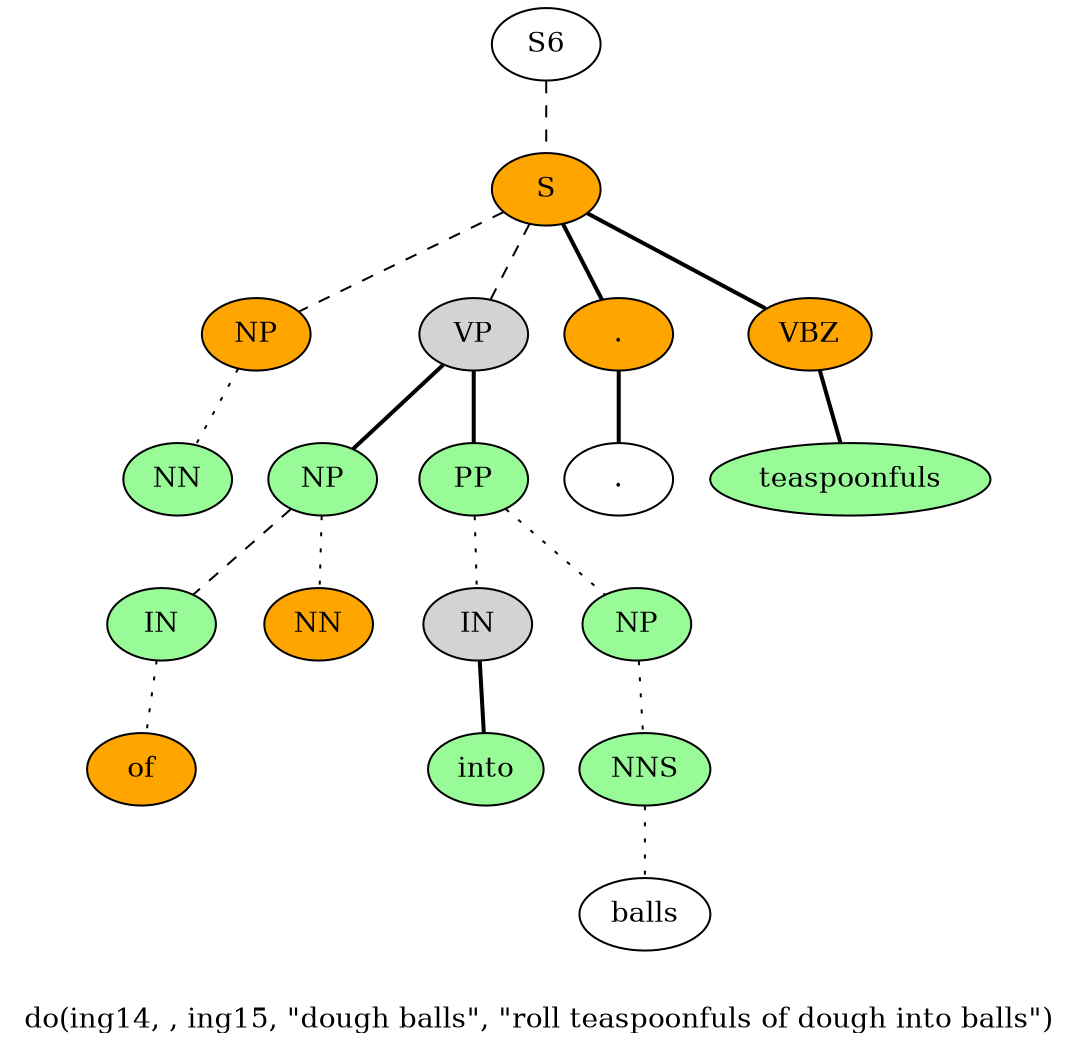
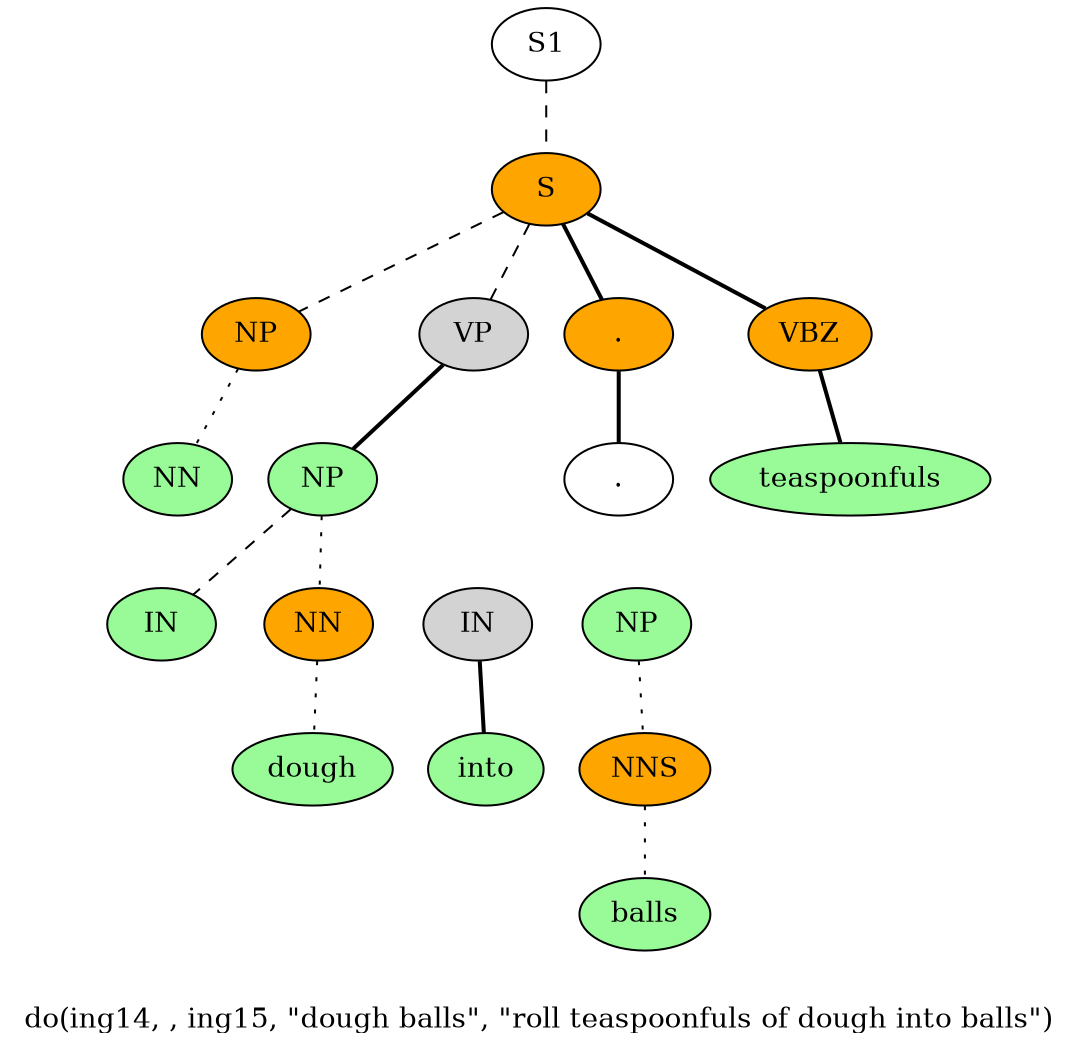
(546, 44) -> (546, 44)
(474, 479) -> none
(141, 769) -> none
none -> (313, 769)
(645, 769) -> (645, 769)
(645, 914) -> (645, 914)
